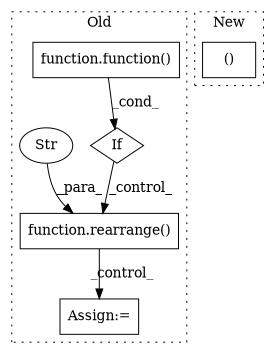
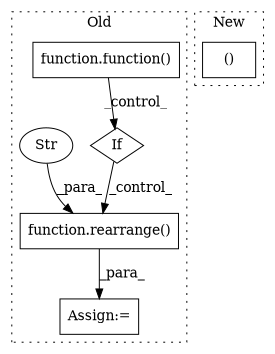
(136, 103) -> (136, 103)
(122, 274) -> (122, 274)
